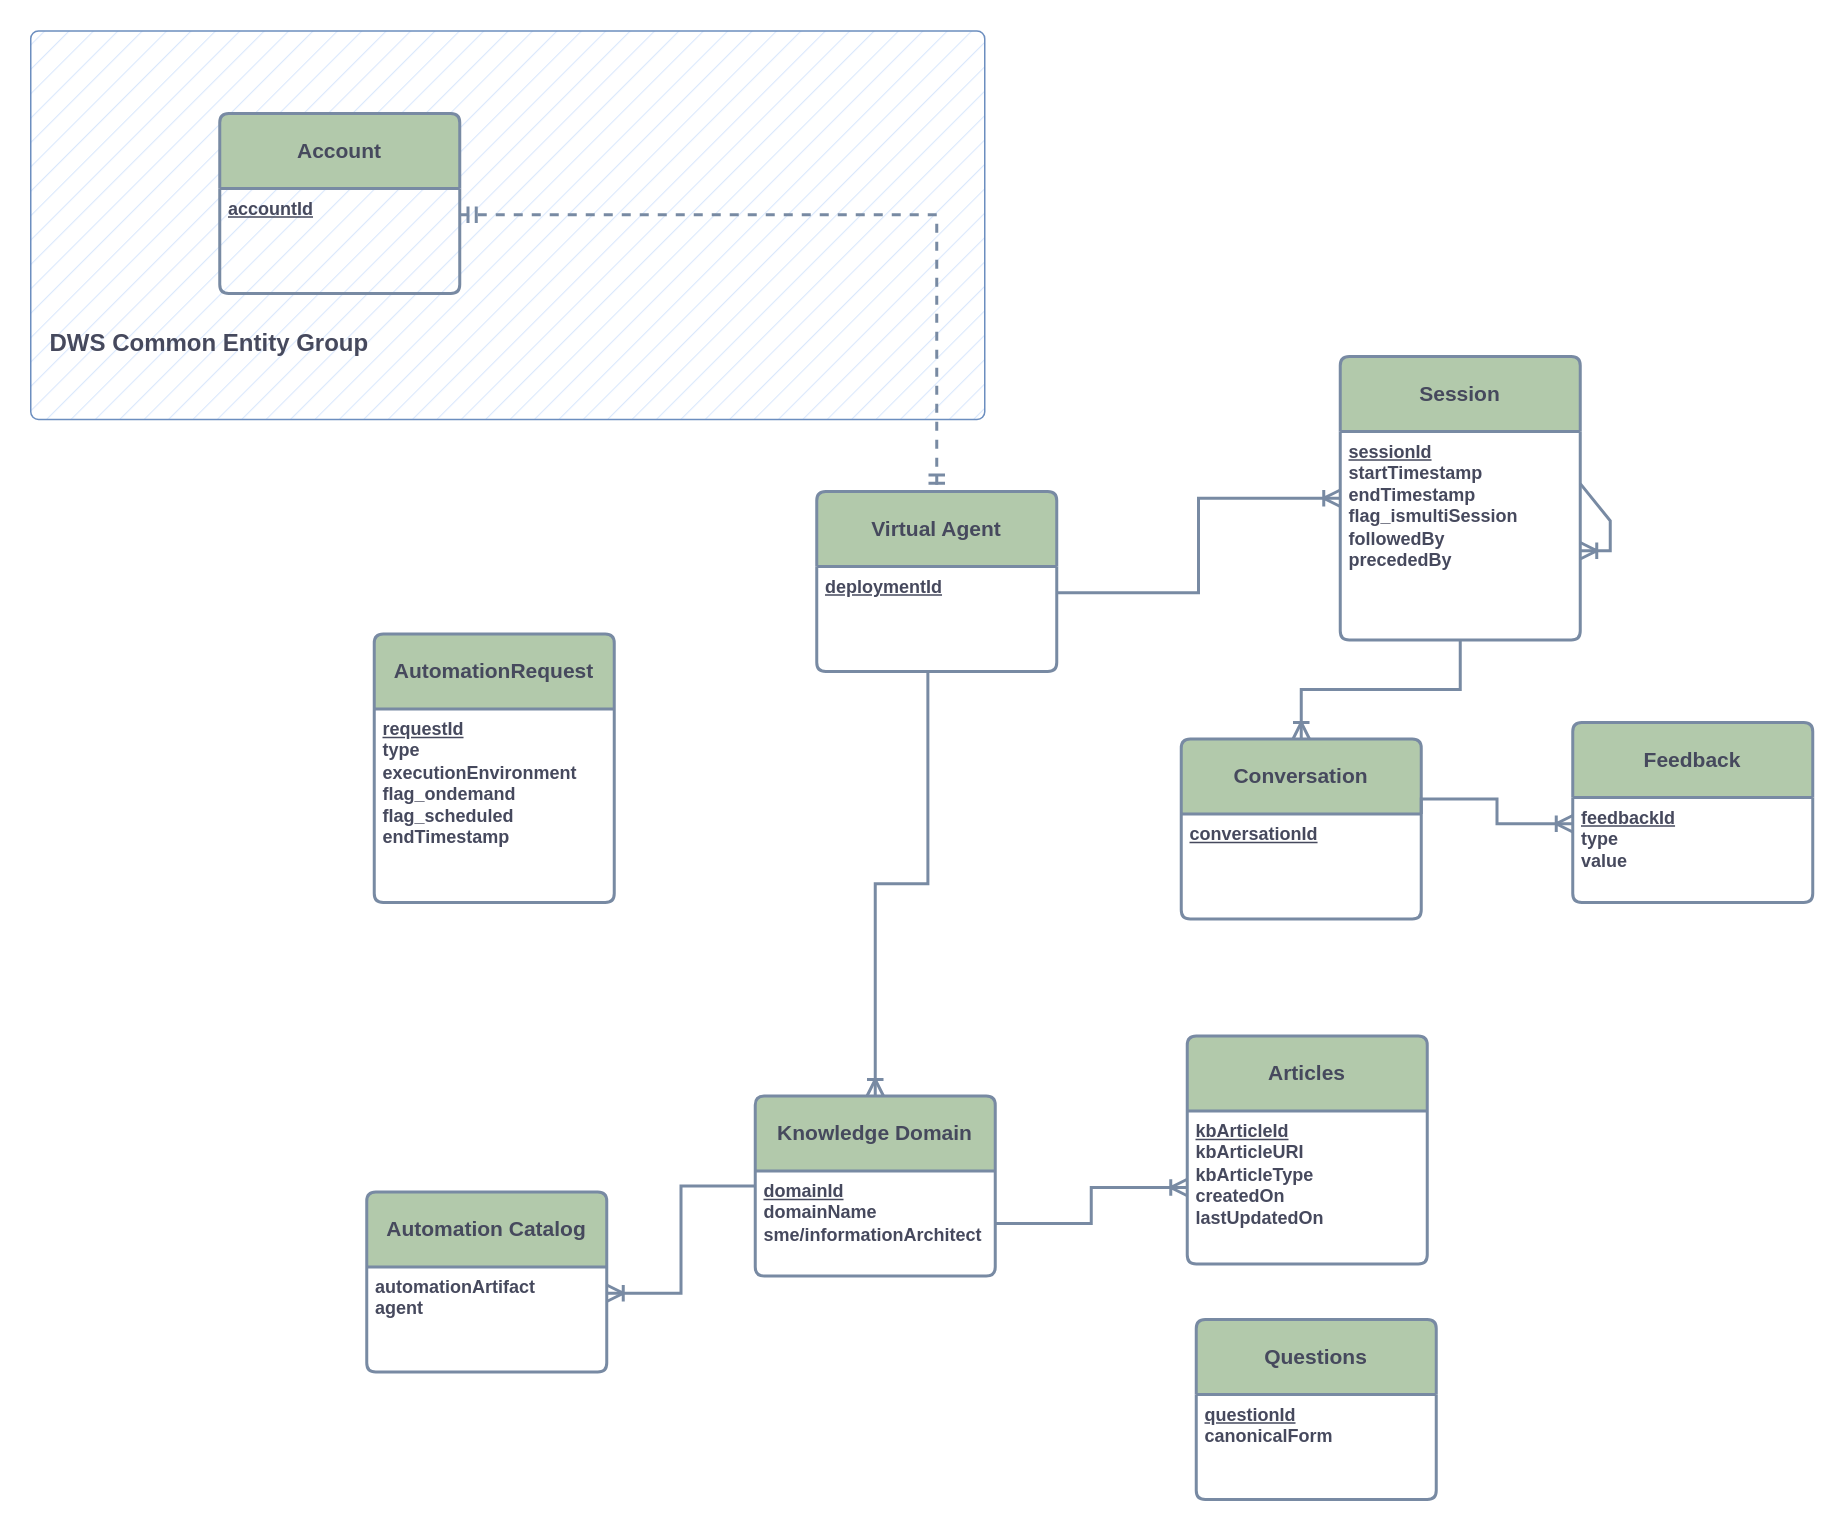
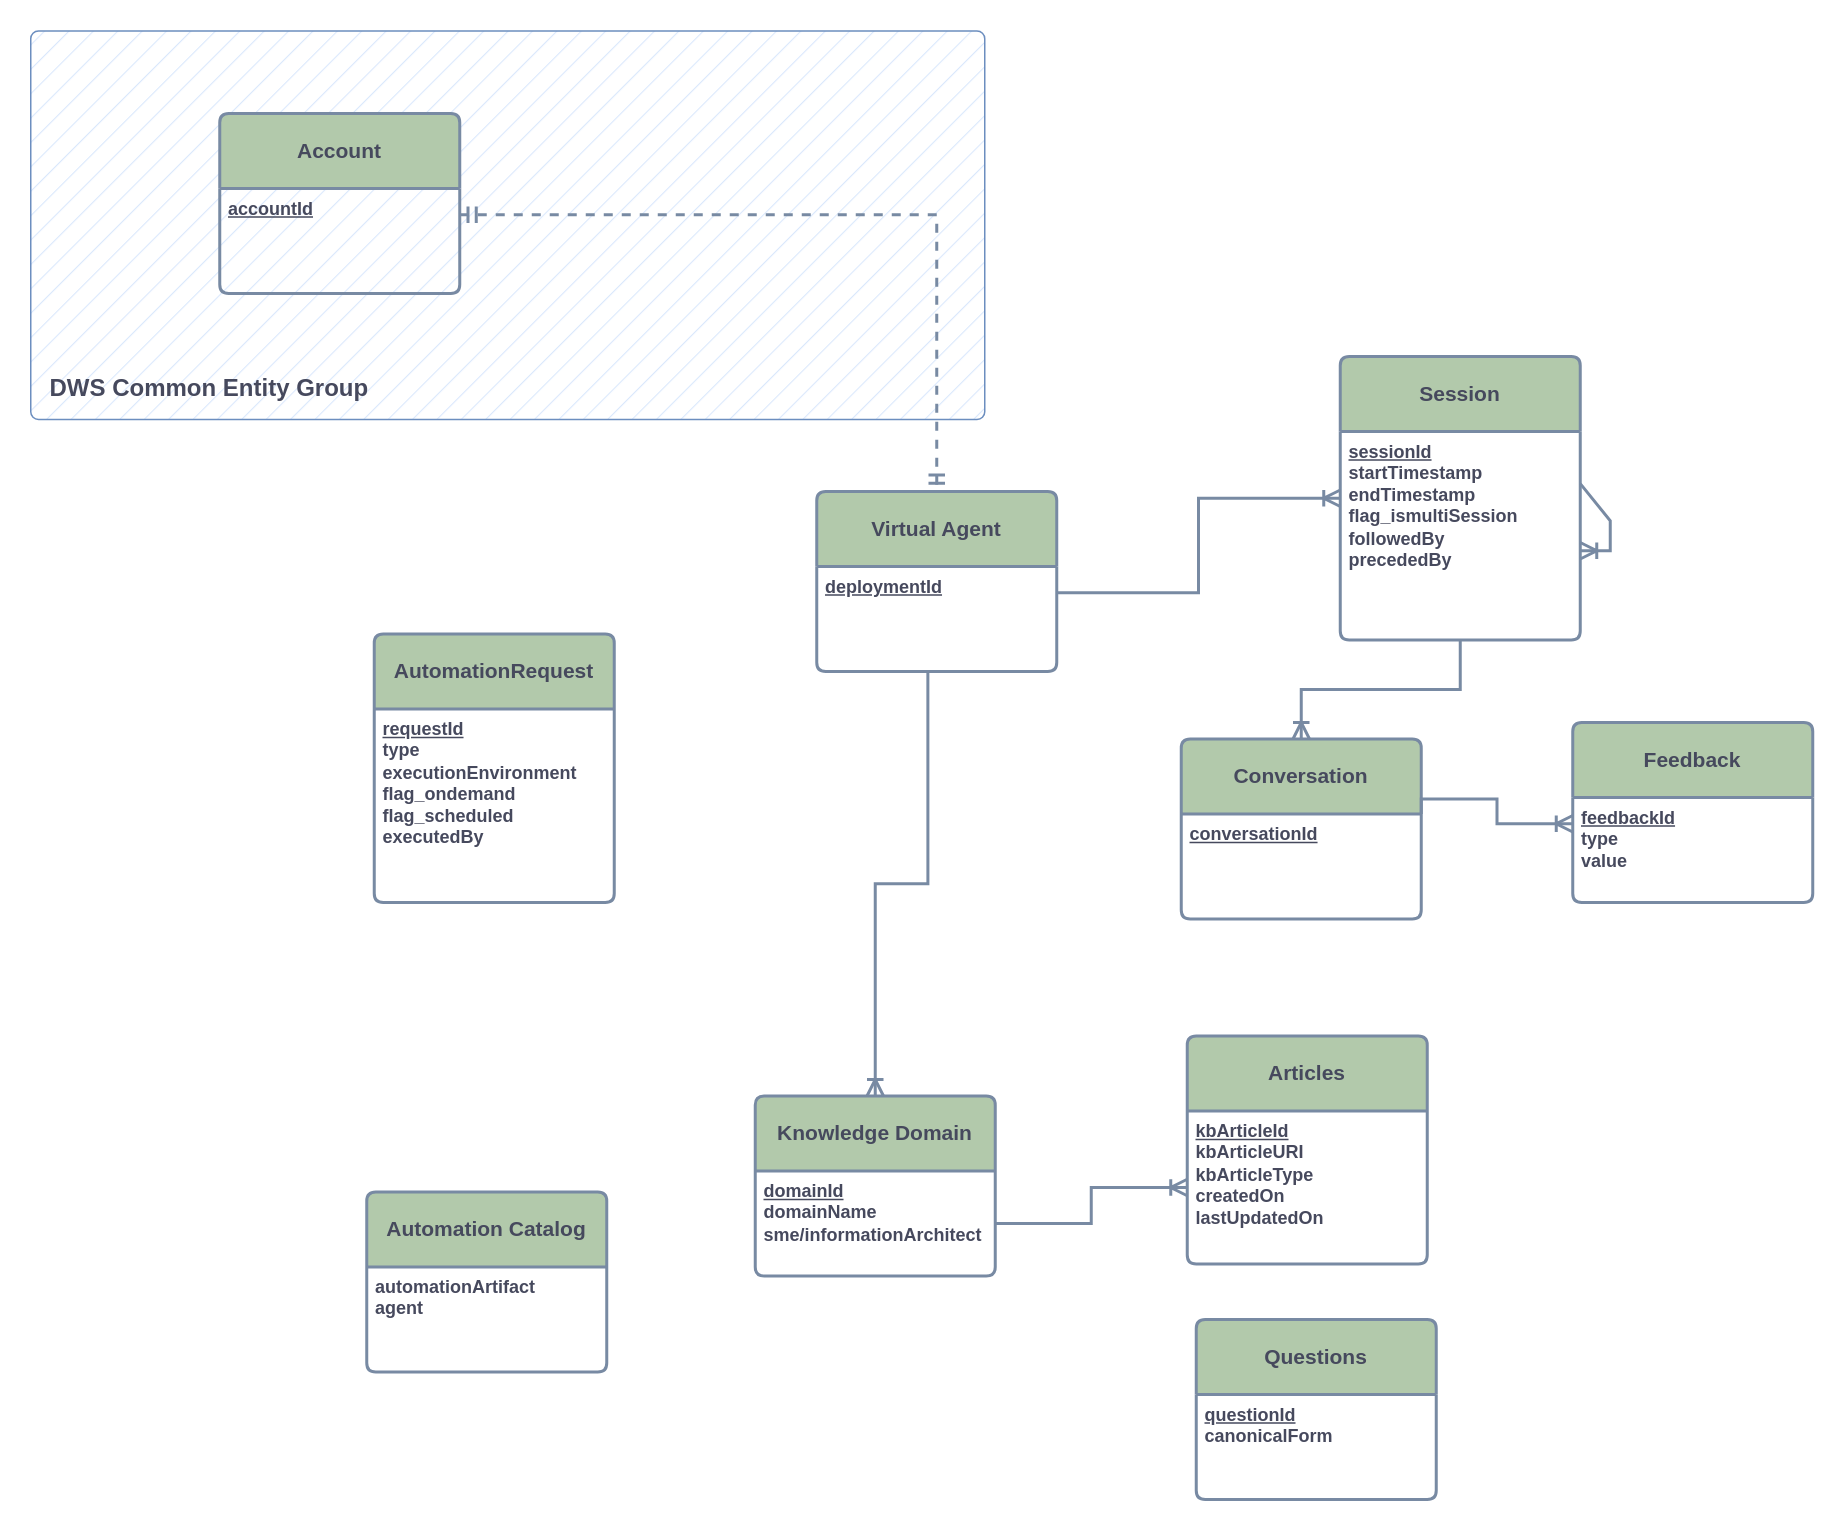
(225, 343) -> (225, 388)
(479, 784) -> (479, 784)
(681, 1240) -> none
